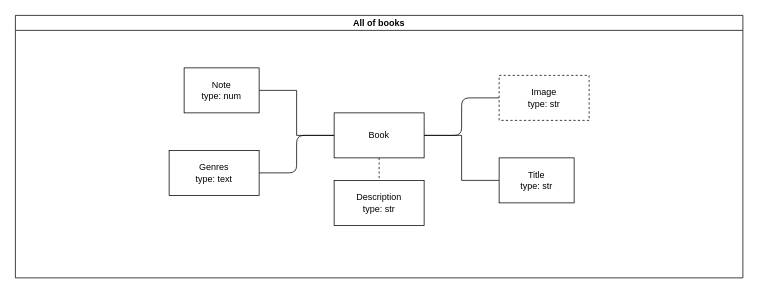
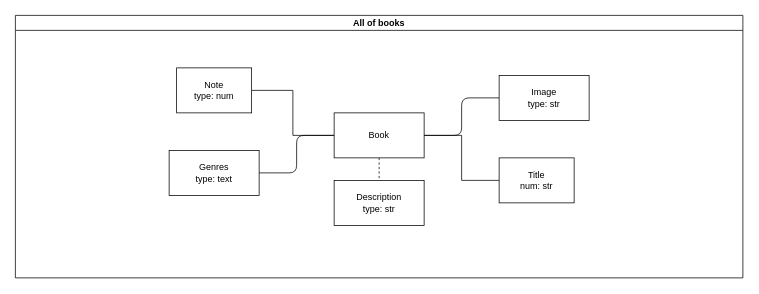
(222, 90) -> (214, 90)
(544, 98) -> (544, 98)
(537, 180) -> (537, 180)
